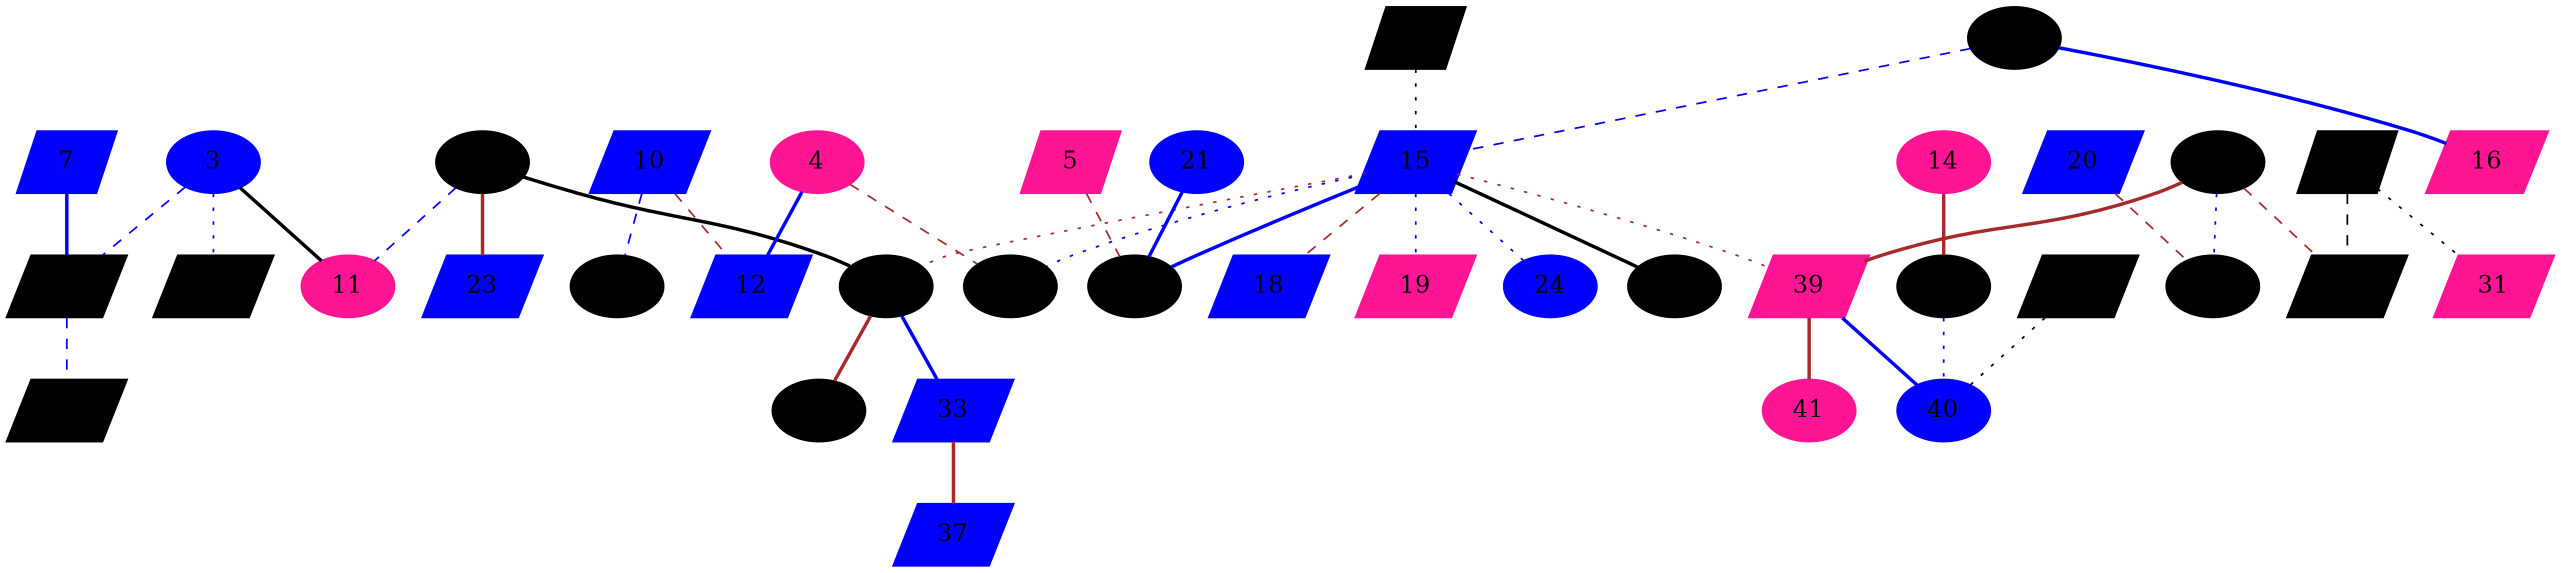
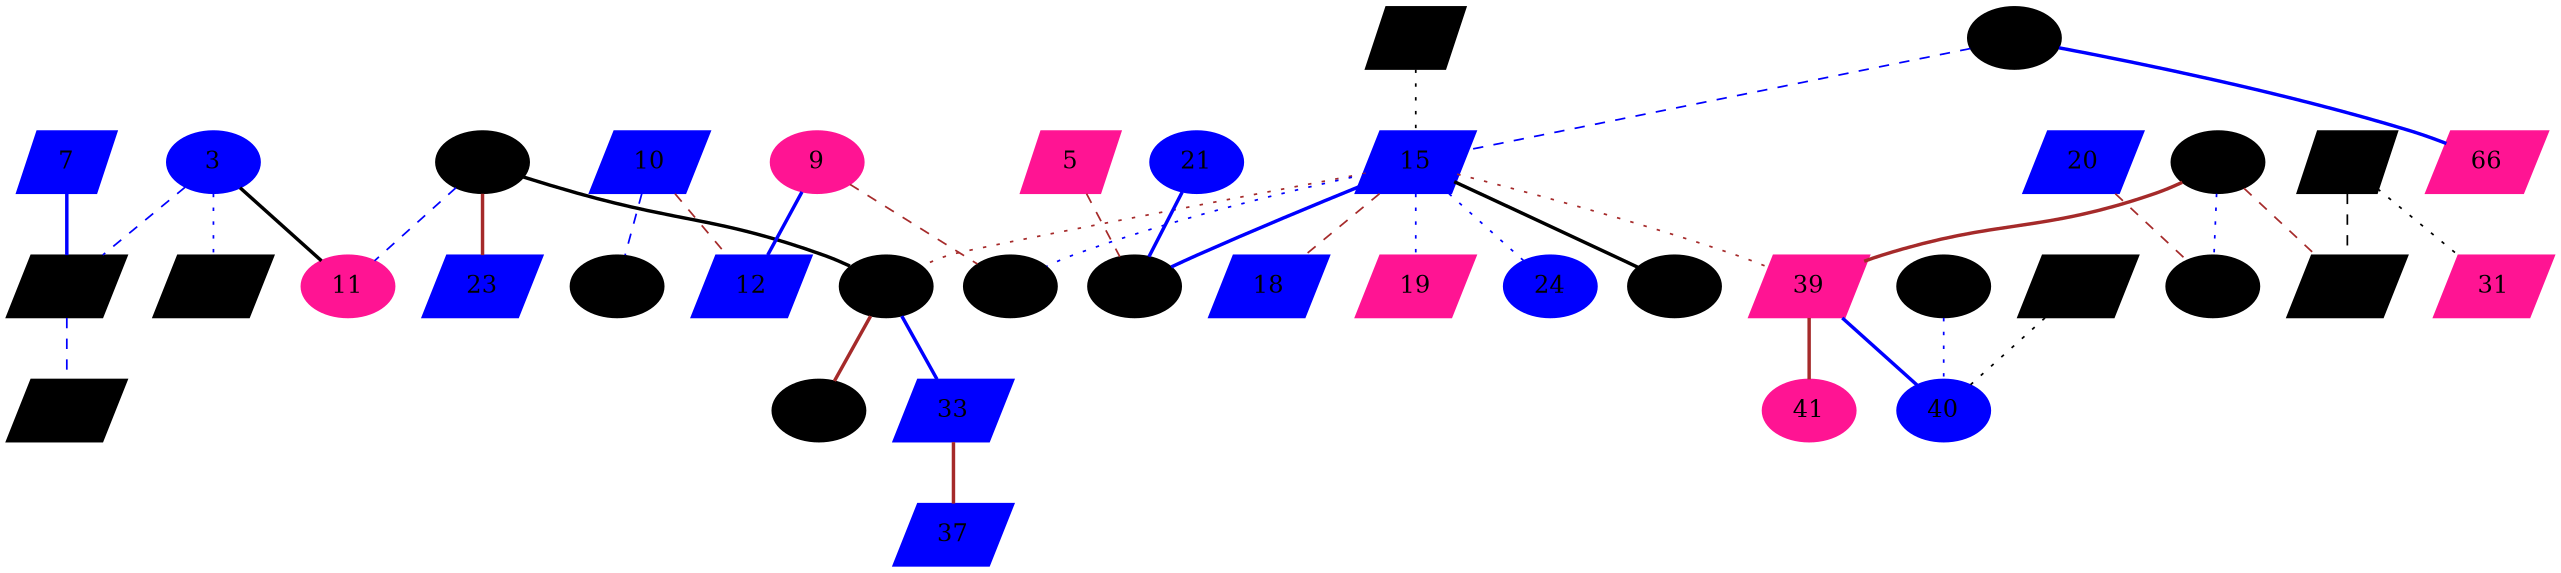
(817, 162) -> (817, 162)
(1944, 162) -> none
(2487, 162) -> (2487, 162)
